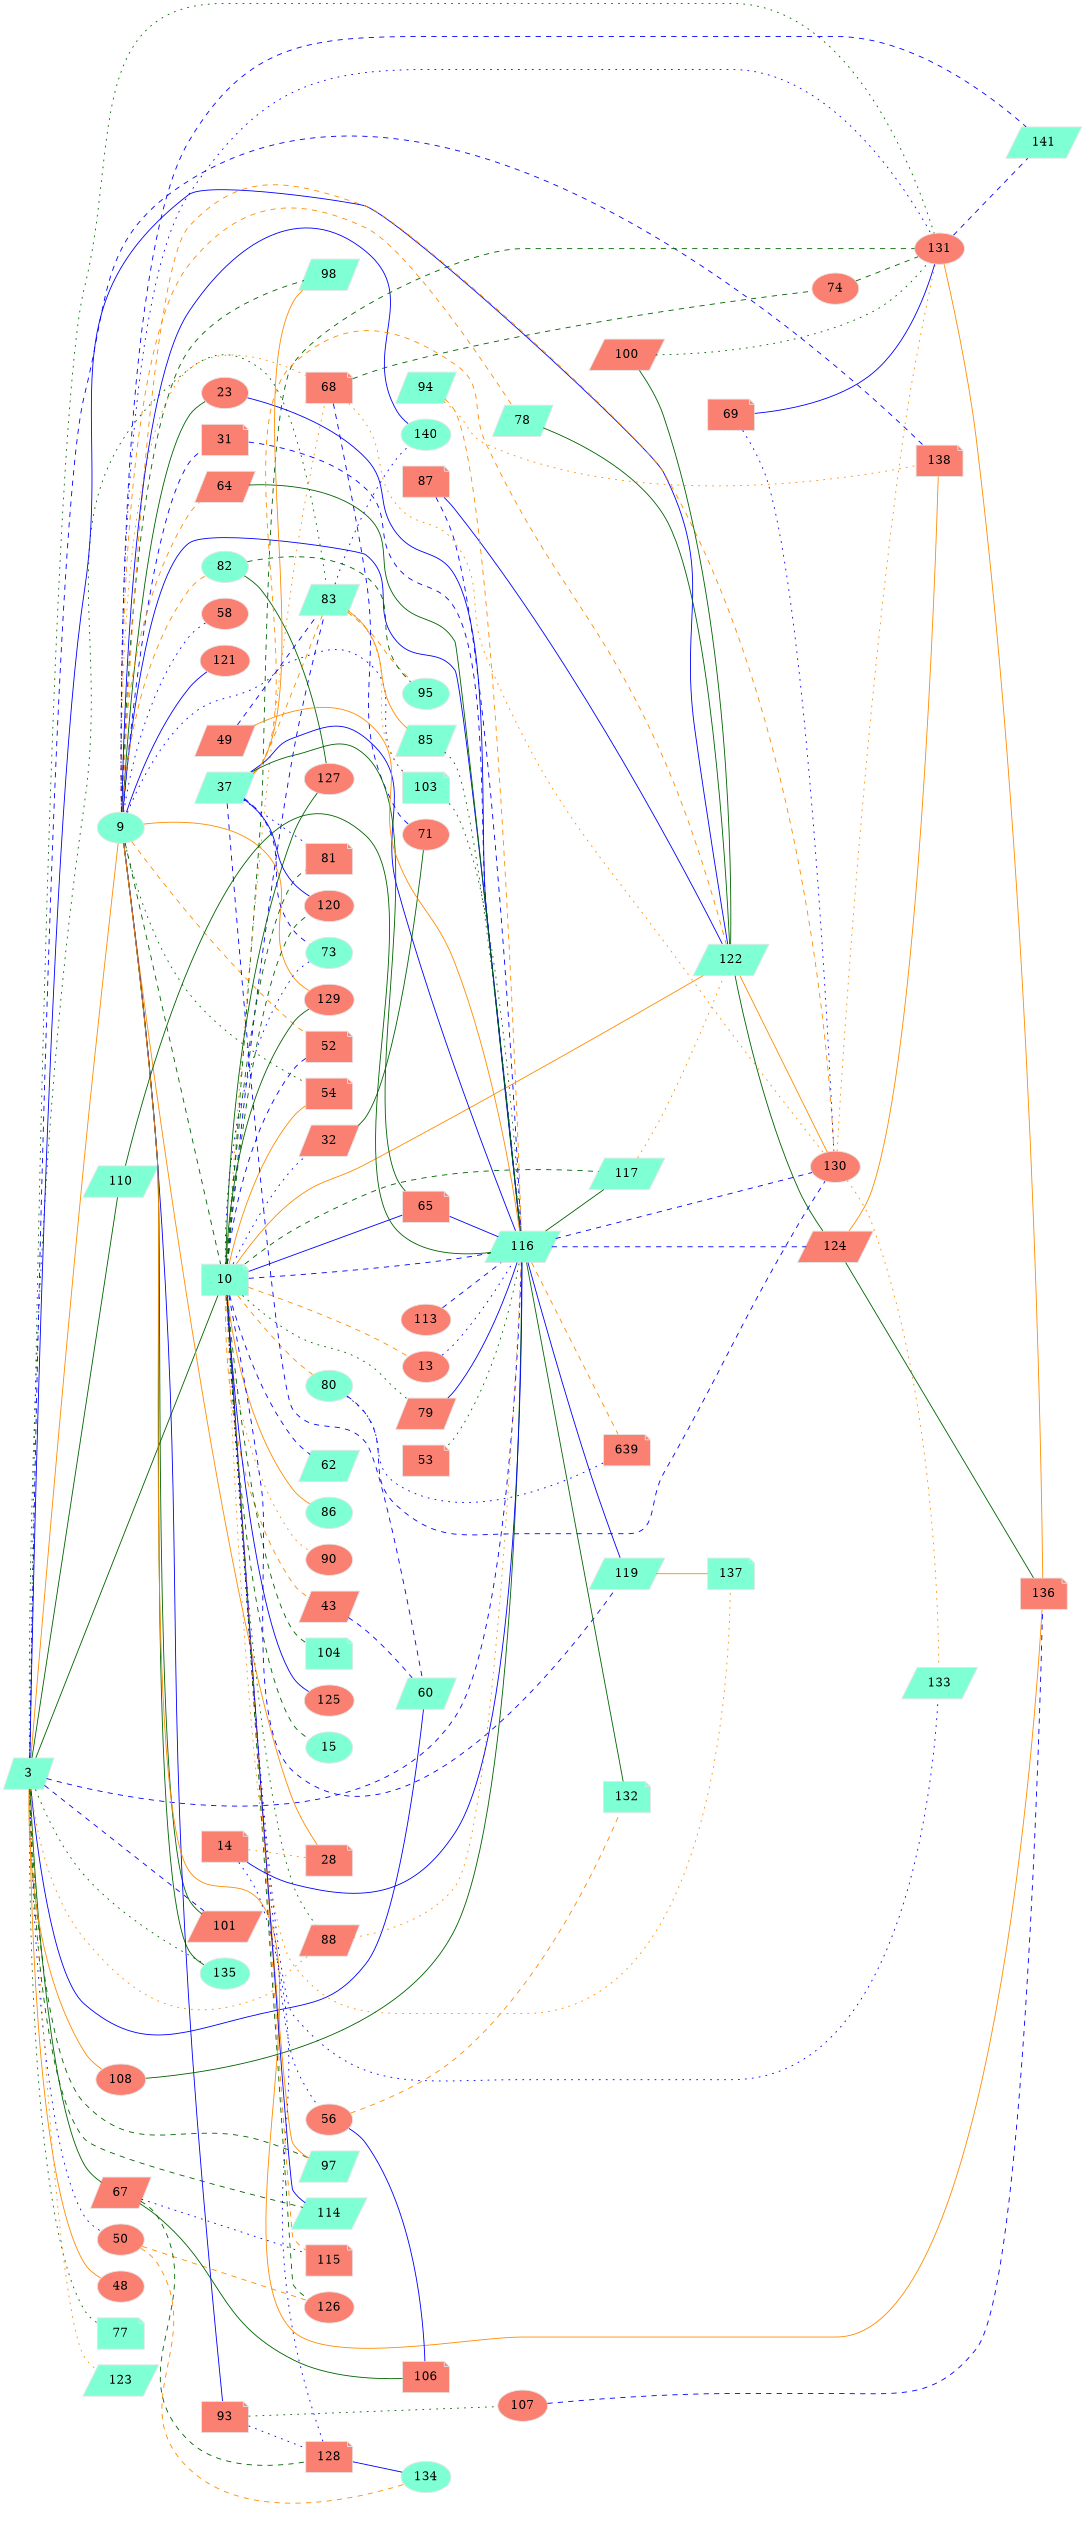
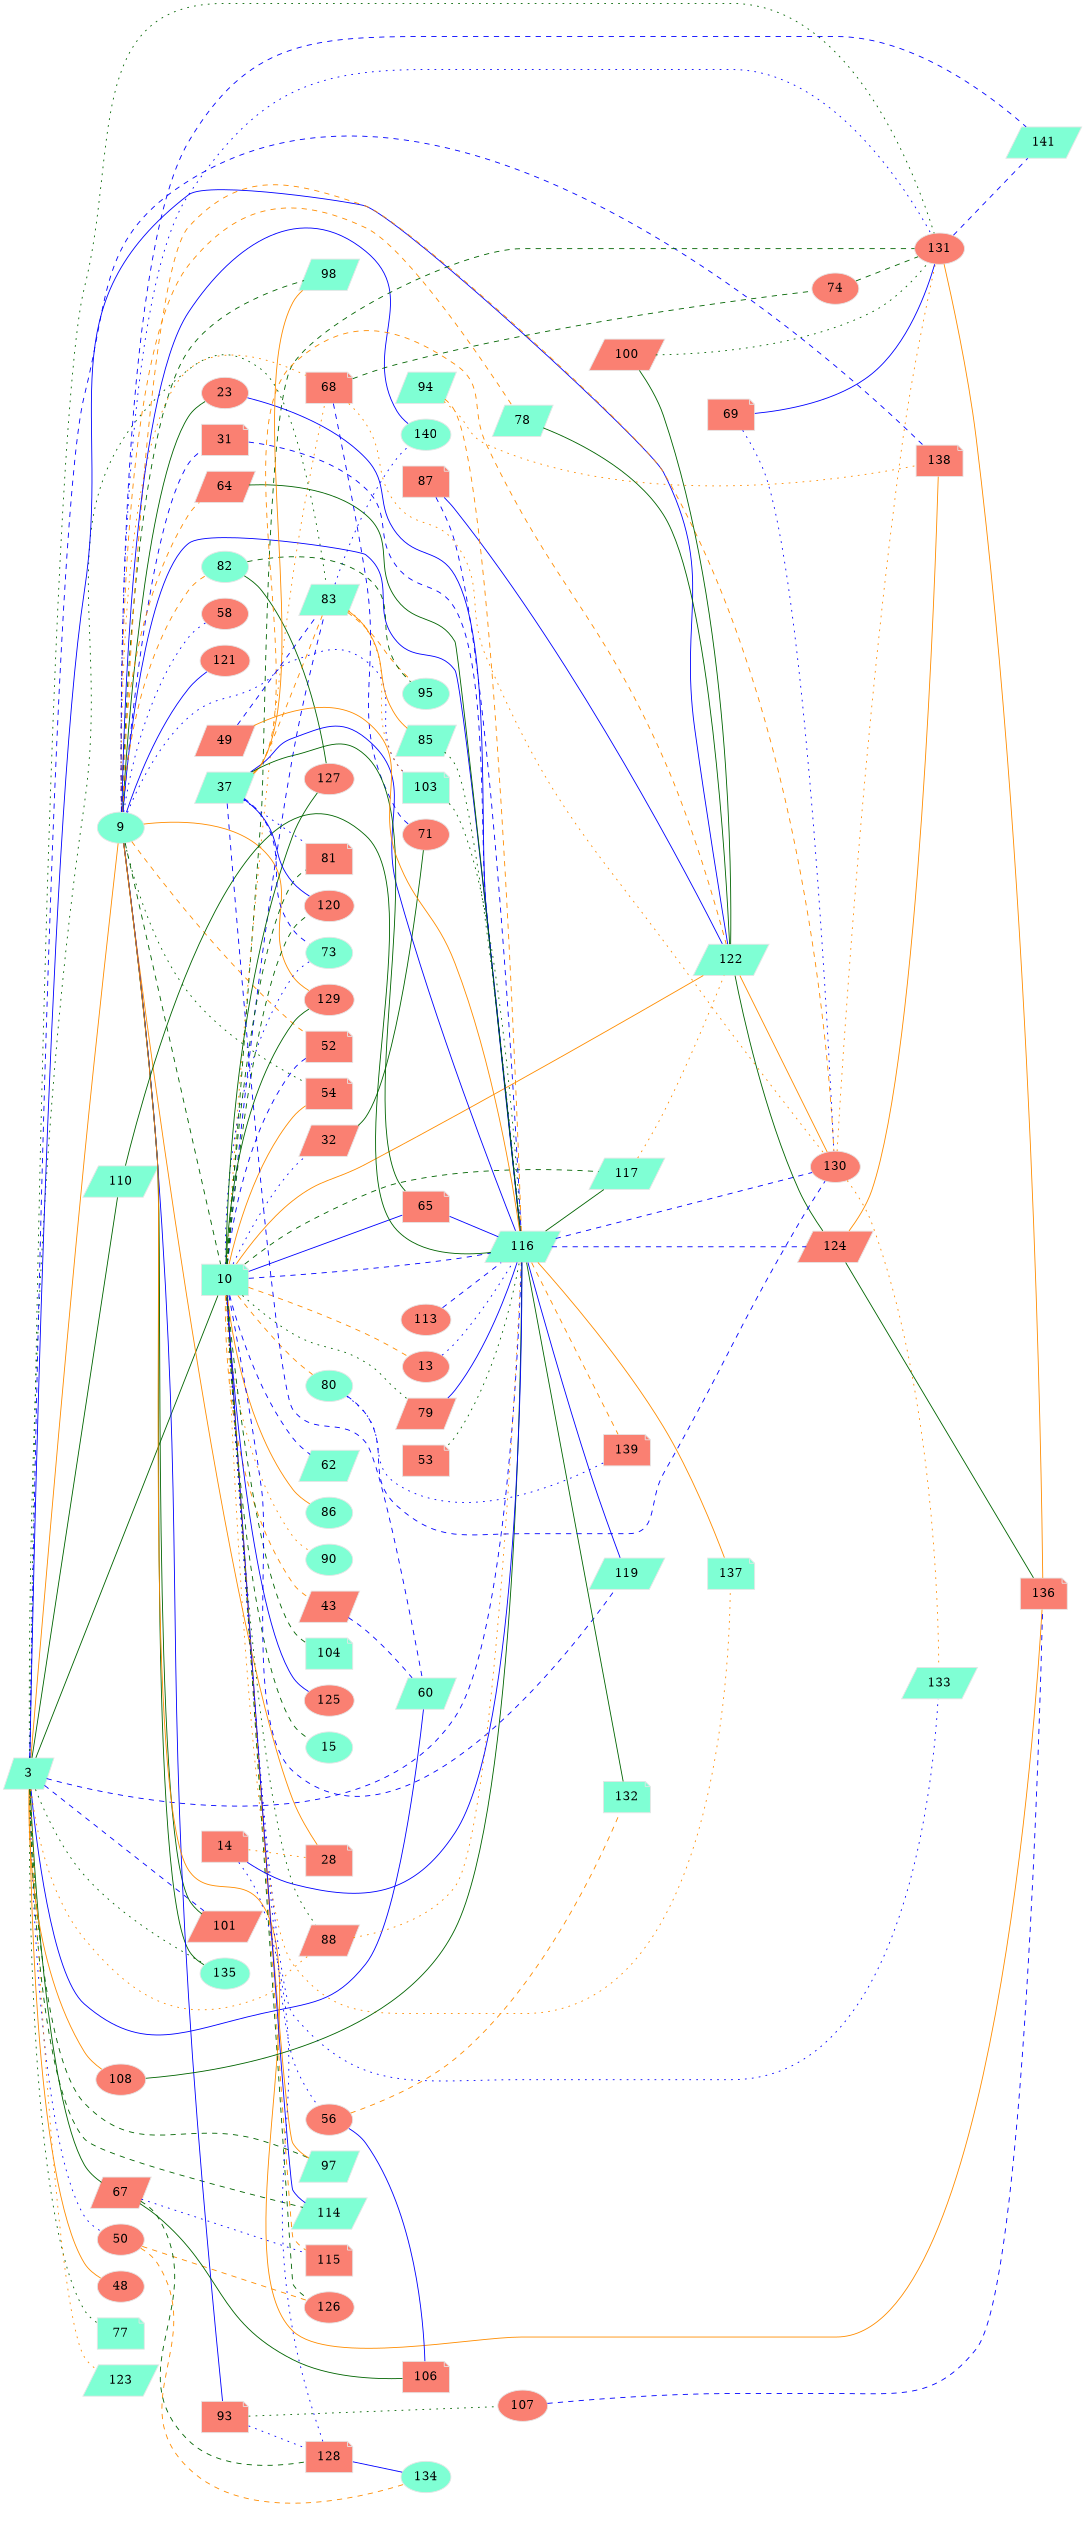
(627, 1450) -> (627, 1450)
(329, 1560) -> (329, 1560)
(682, 1574) -> (647, 1400)
